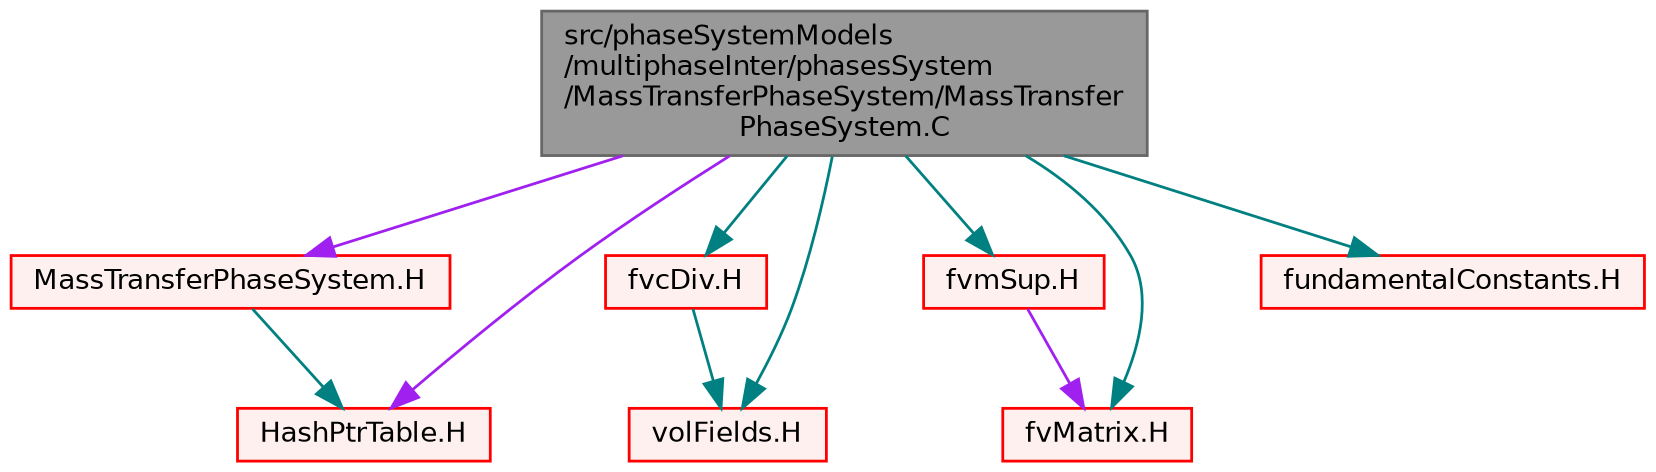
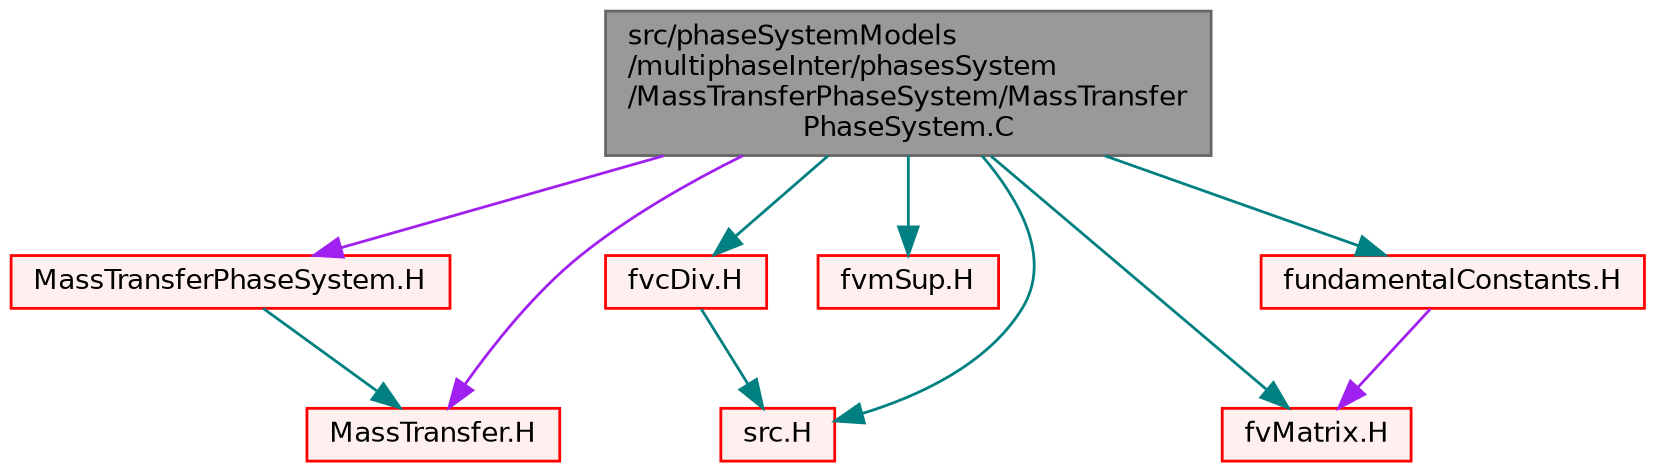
(1049, 346) -> (1394, 348)
(364, 435) -> (433, 435)
(728, 435) -> (778, 435)
